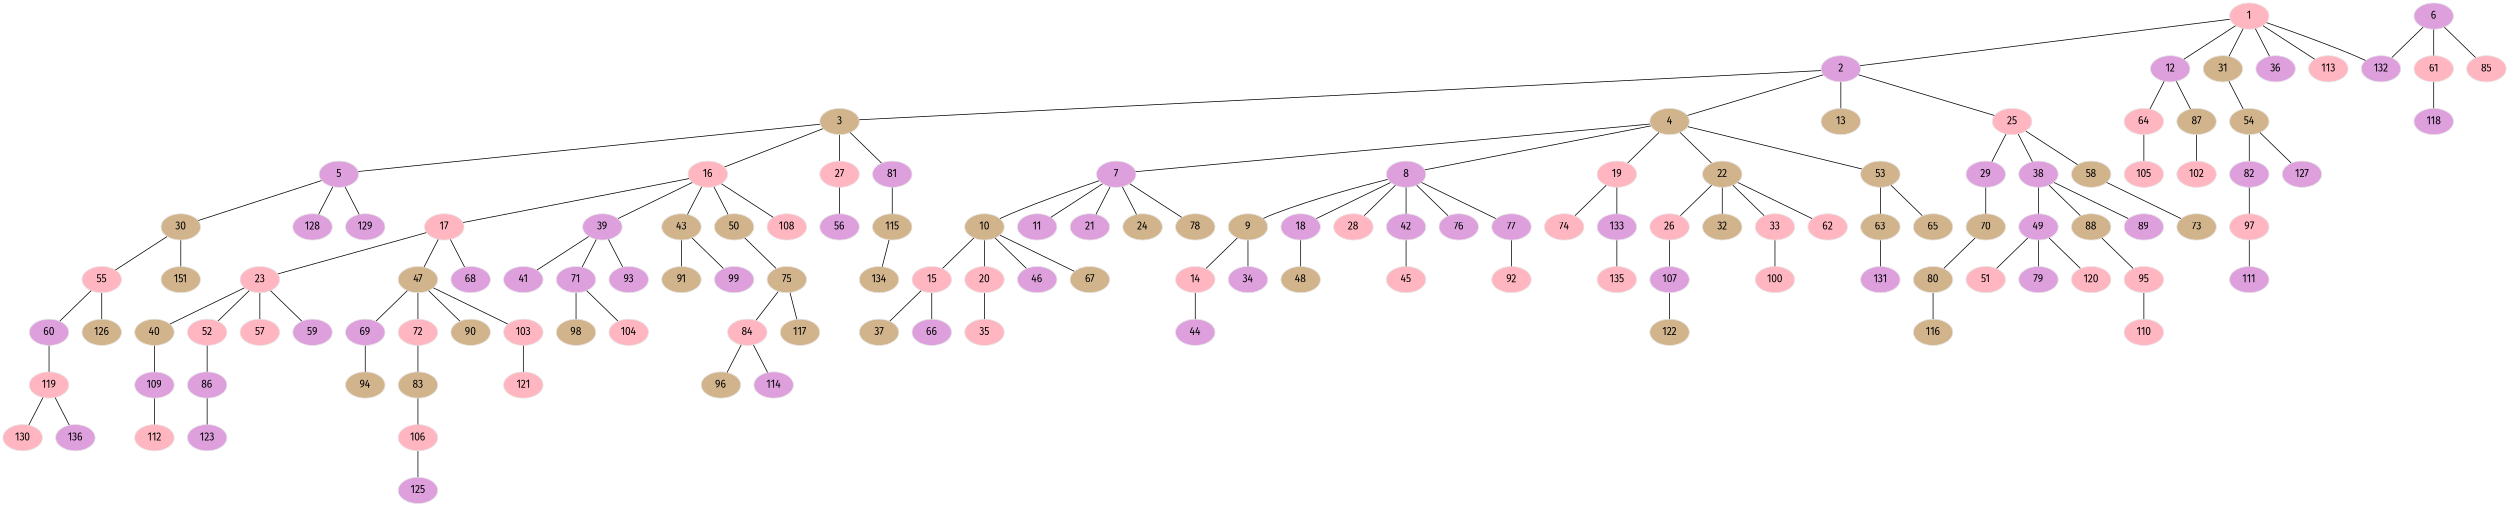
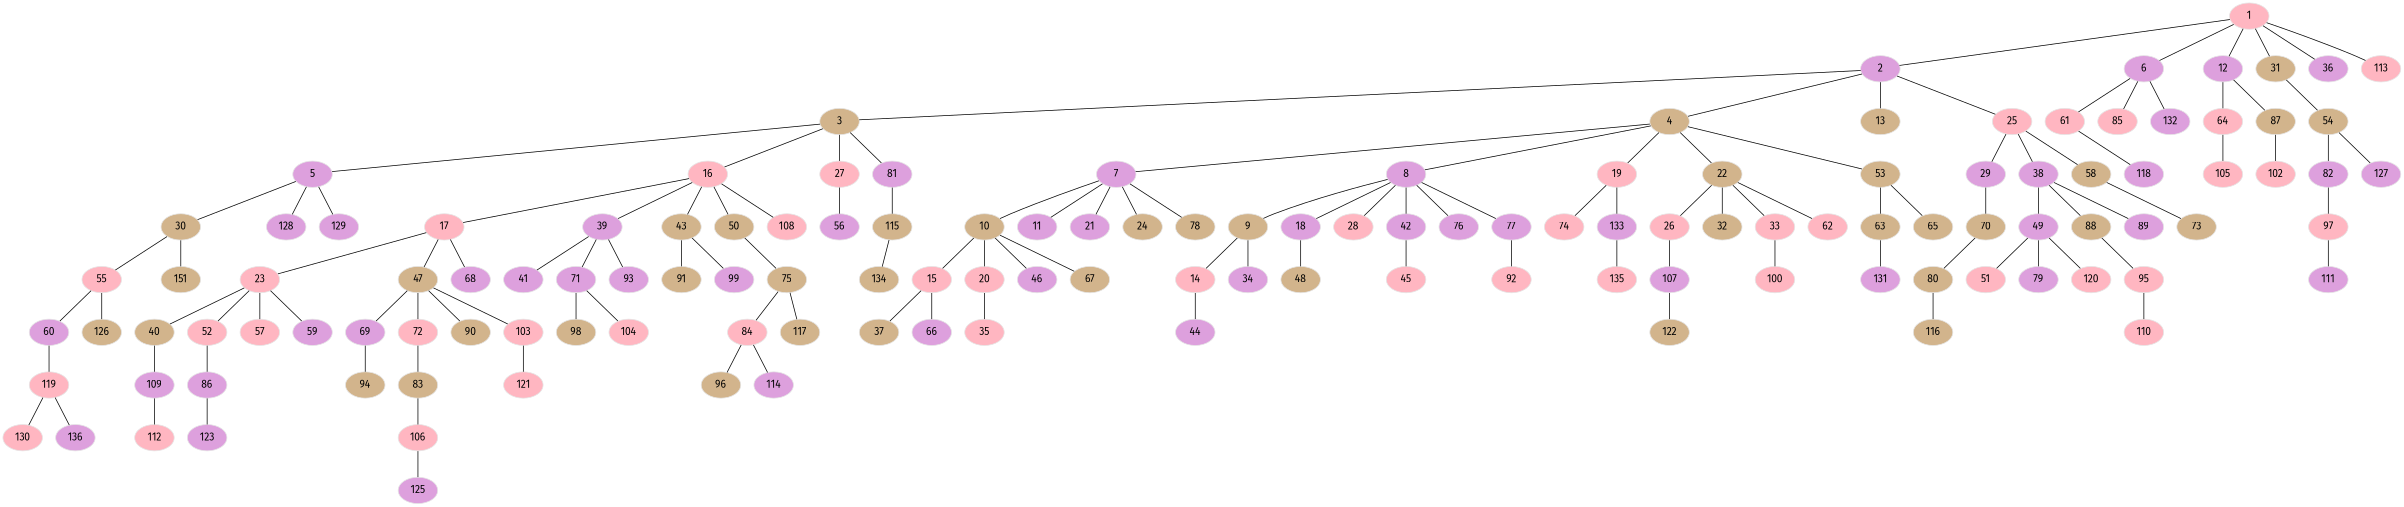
(2316, 41) -> (2197, 42)
